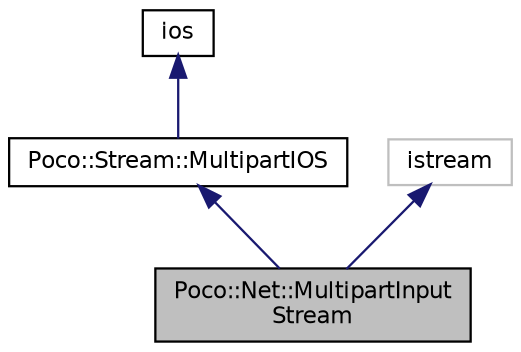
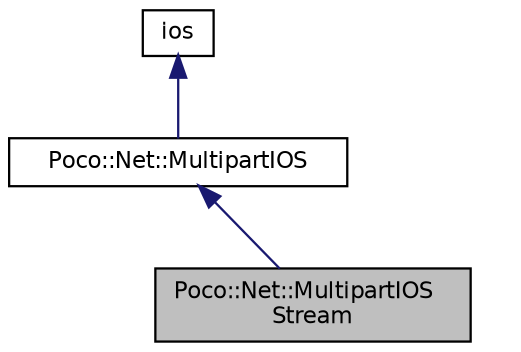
(178, 162) -> (178, 162)
(450, 162) -> none
(313, 305) -> (313, 305)
